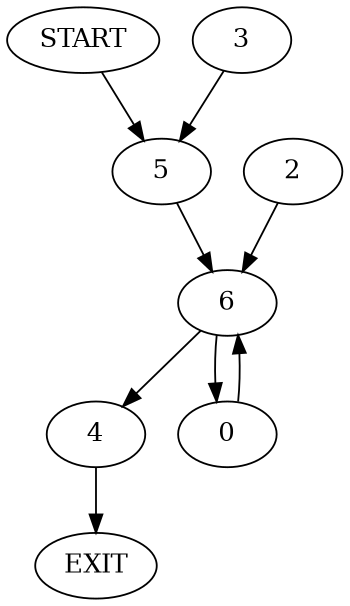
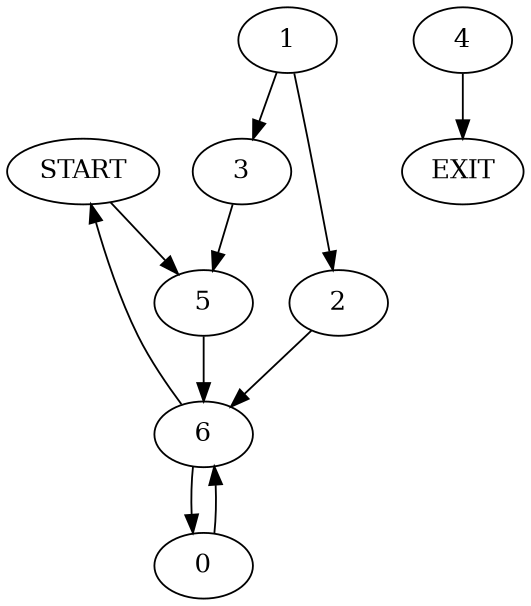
none -> (288, 40)
(168, 362) -> (130, 318)
